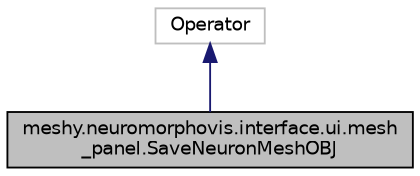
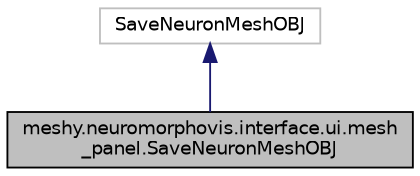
(210, 26) -> (210, 26)
